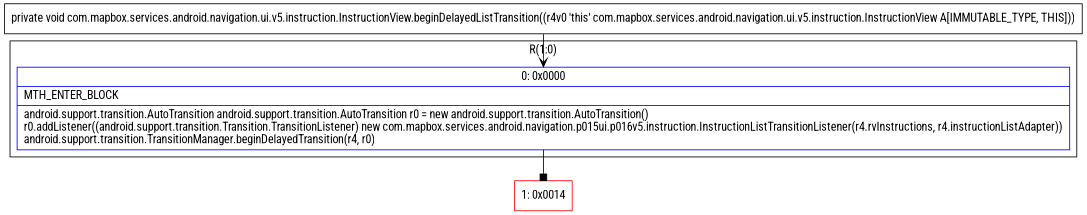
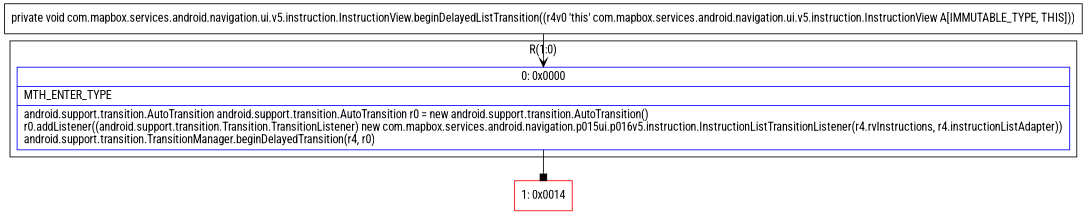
(71, 96) -> (68, 96)
